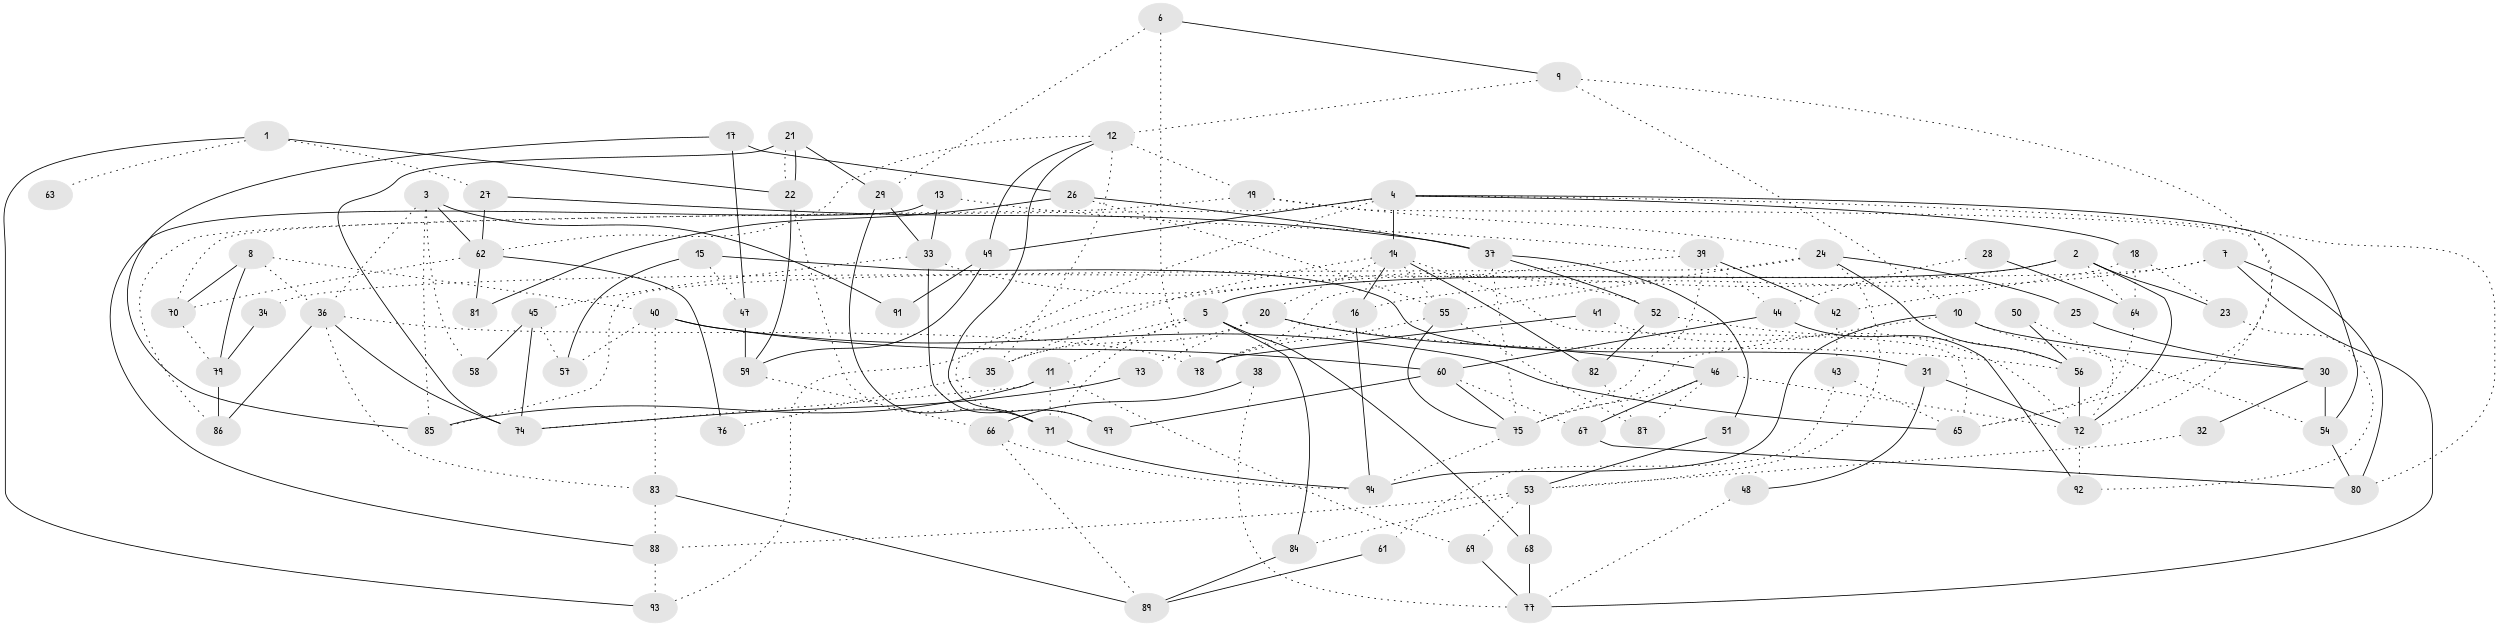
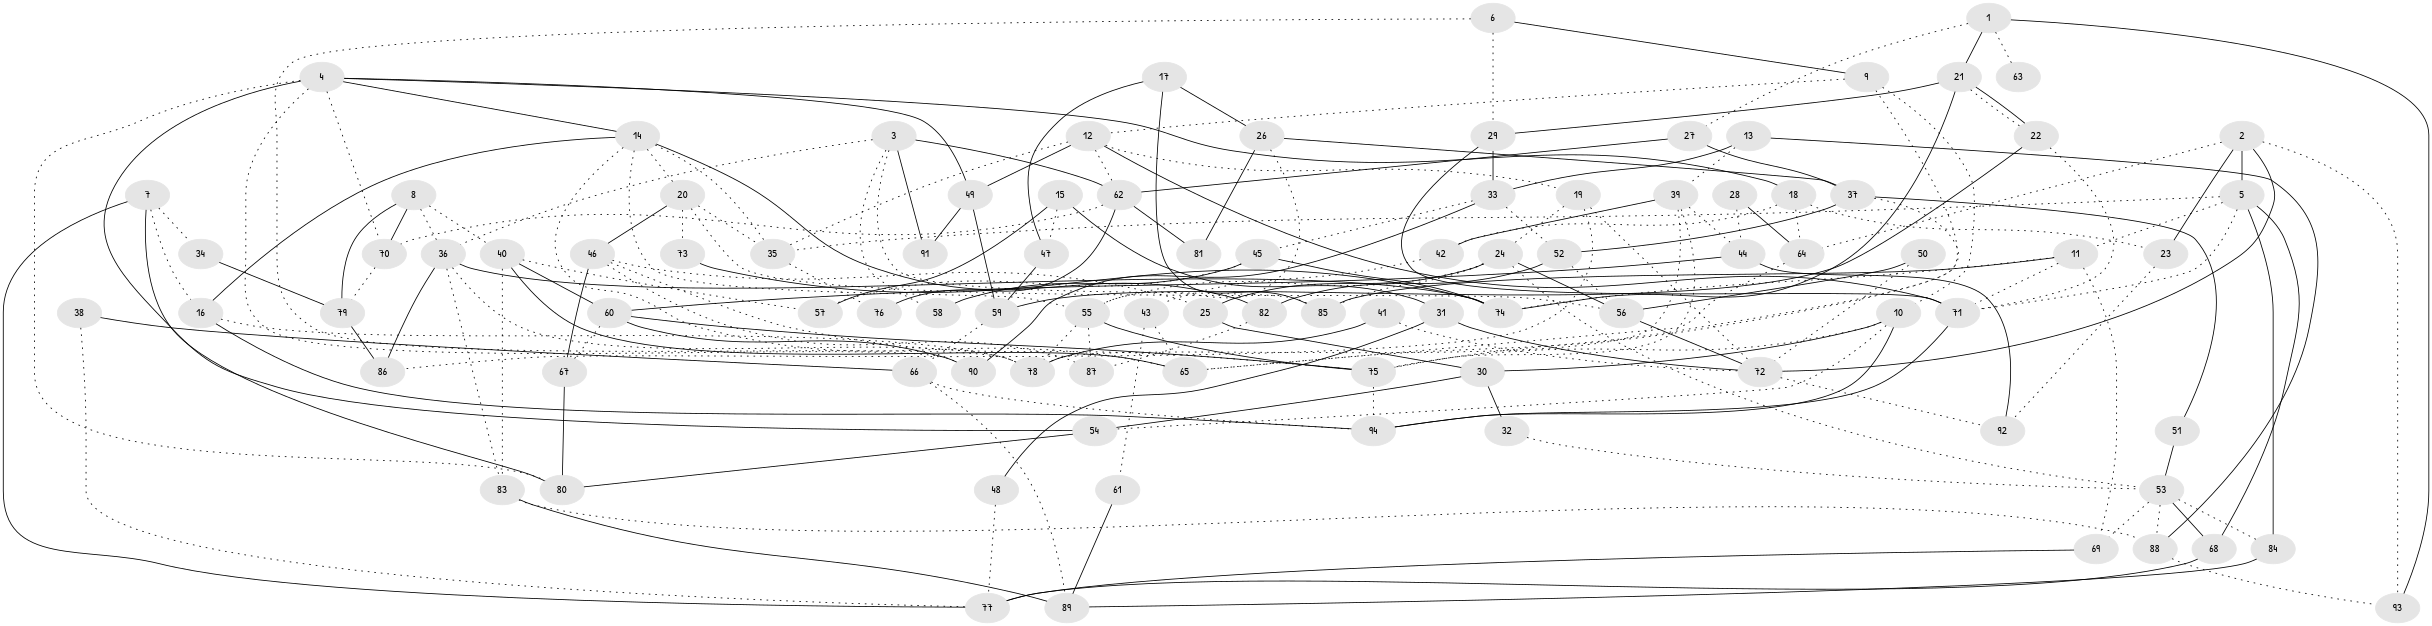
(529, 166) -> (1974, 48)
(1930, 407) -> (858, 277)
(1109, 431) -> (974, 372)
